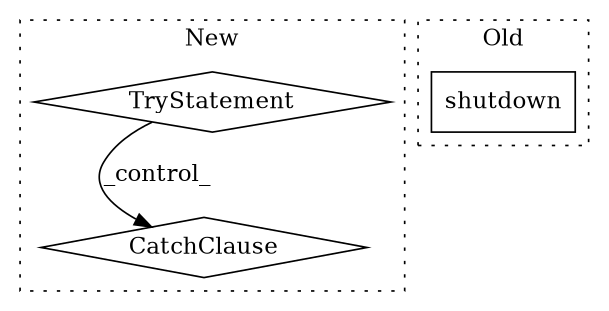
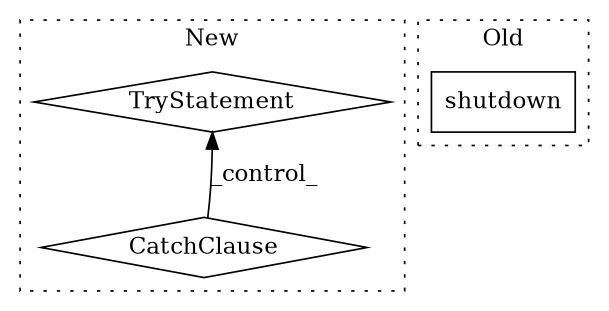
(102, 167) -> (211, 184)
